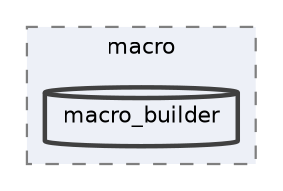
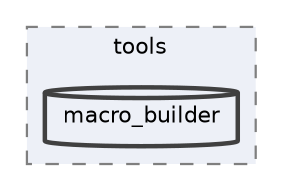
(141, 48) -> (141, 48)
